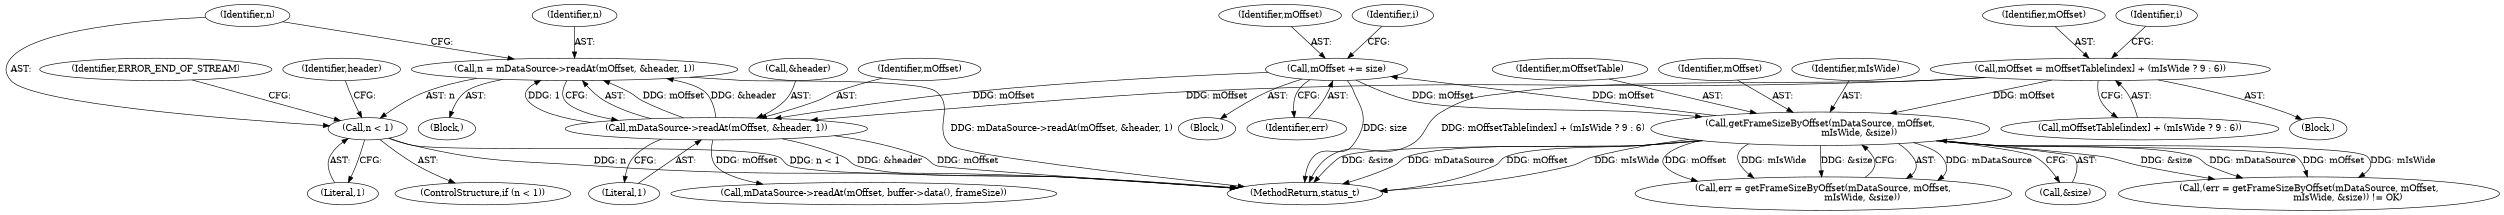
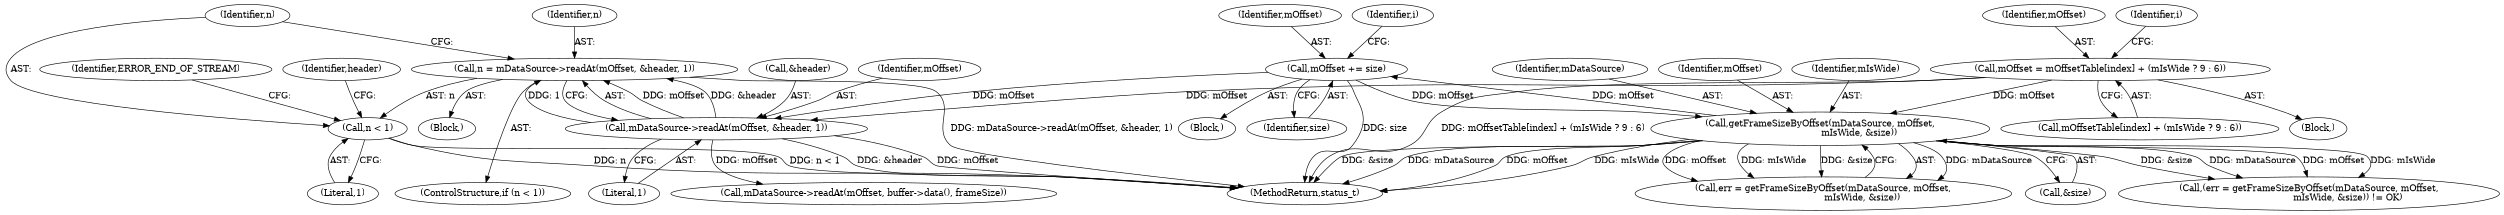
(1570, 69) -> (1570, 69)
(1297, 129) -> (1297, 129)
(413, 163) -> (506, 123)
